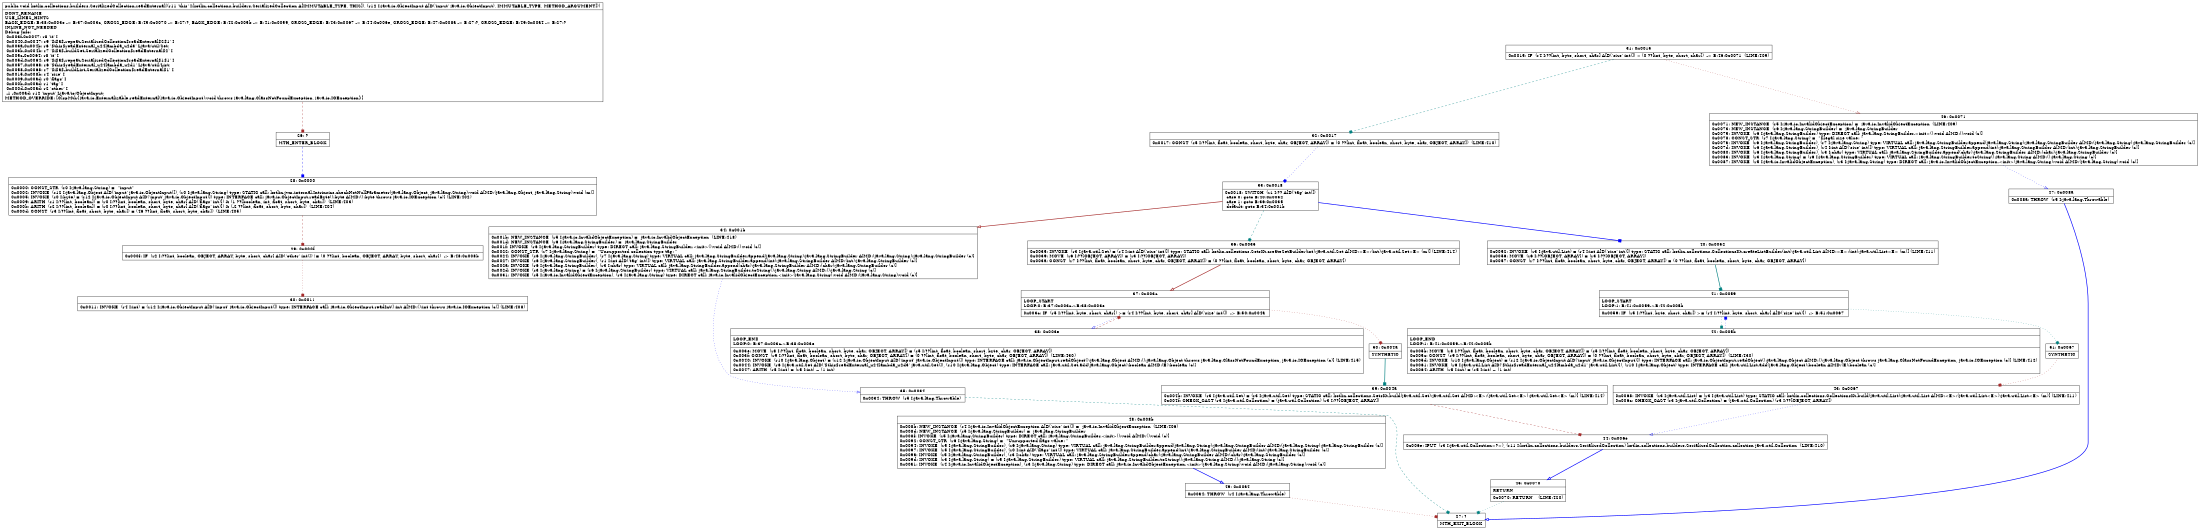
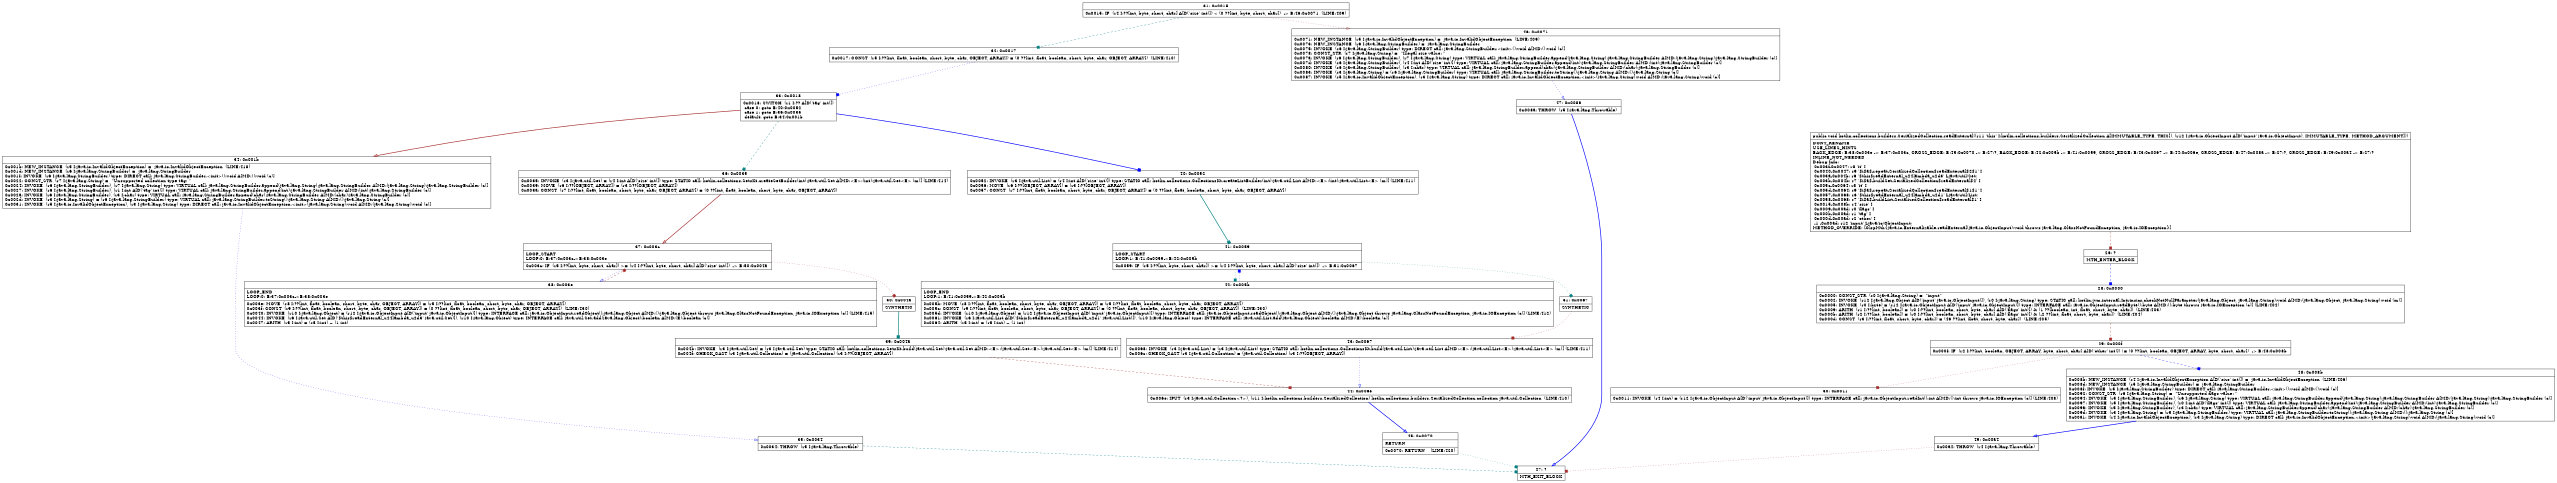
none -> (2169, 362)
